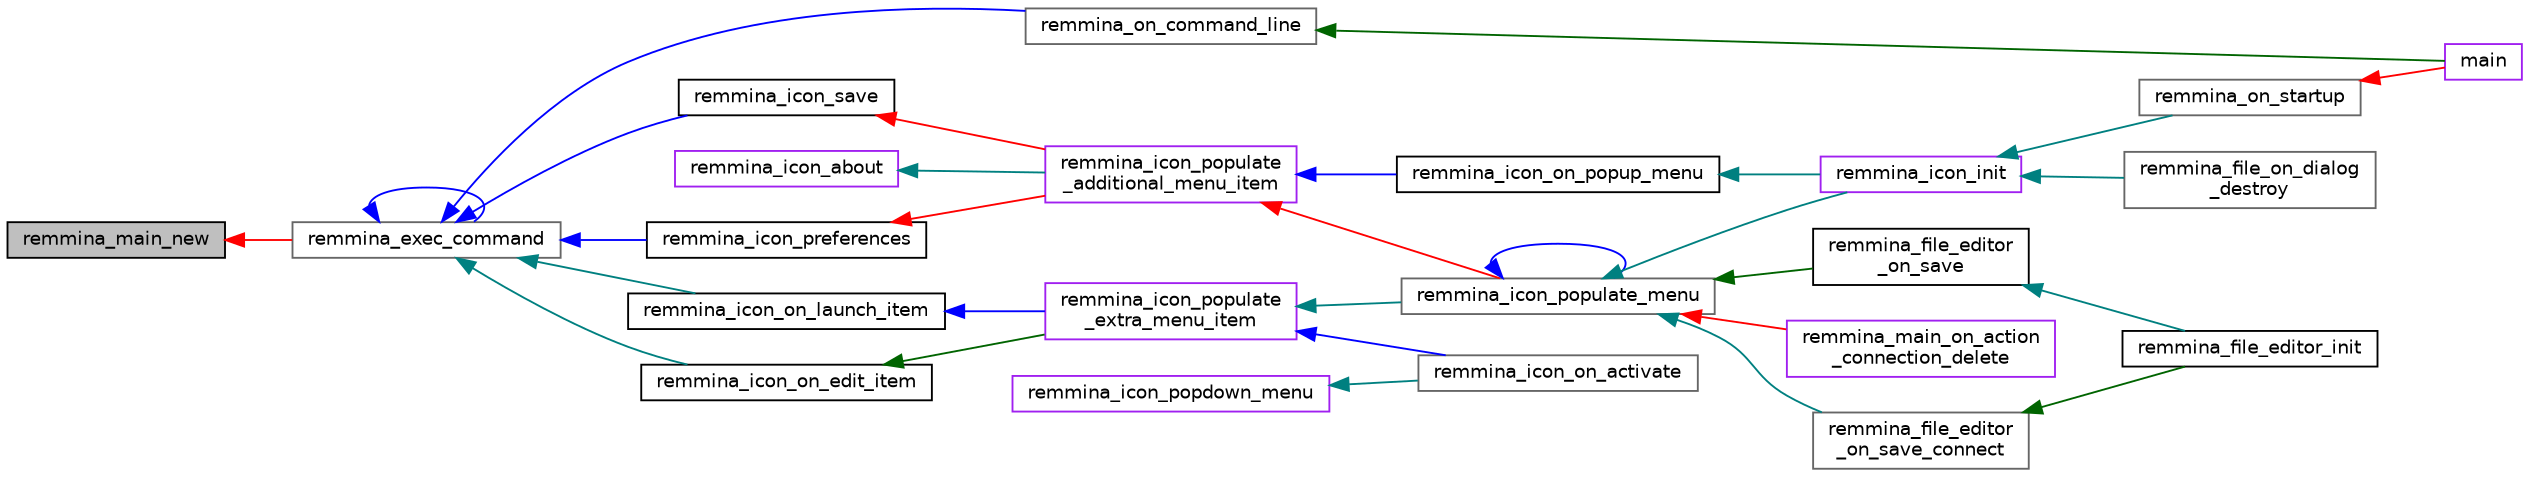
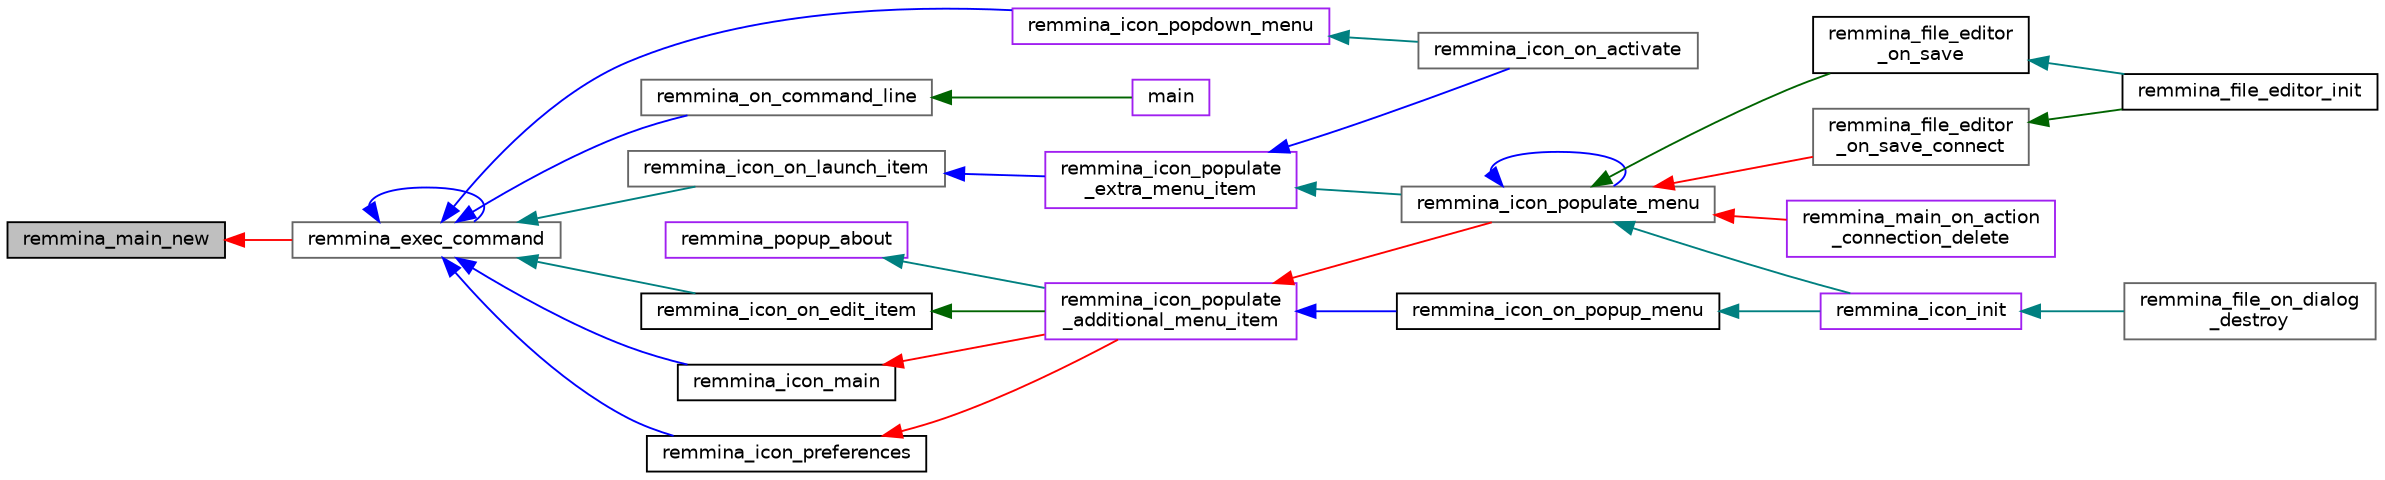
none -> (705, 37)
(787, 98) -> (787, 382)
(2250, 98) -> none
(787, 169) -> (787, 240)
(787, 311) -> (787, 169)
(974, 348) -> (998, 311)
(1751, 363) -> (1743, 170)
